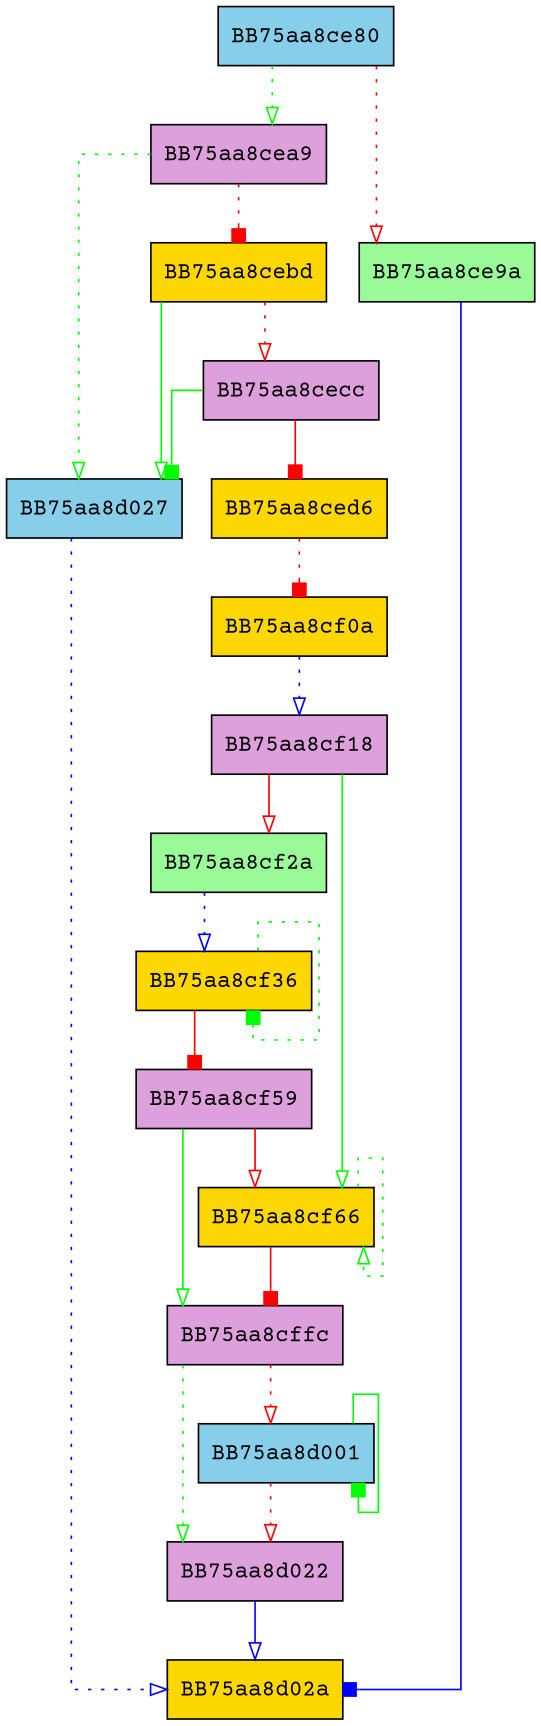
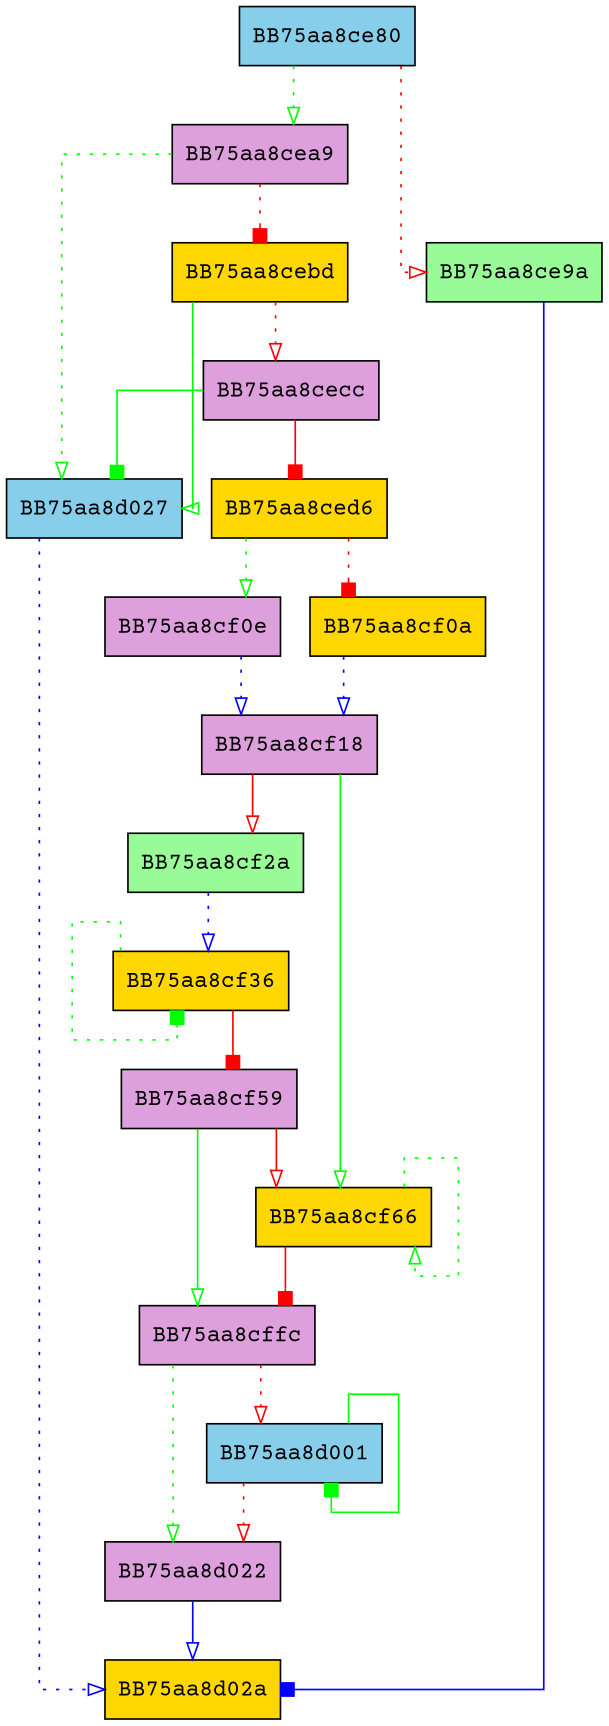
none -> (193, 627)
